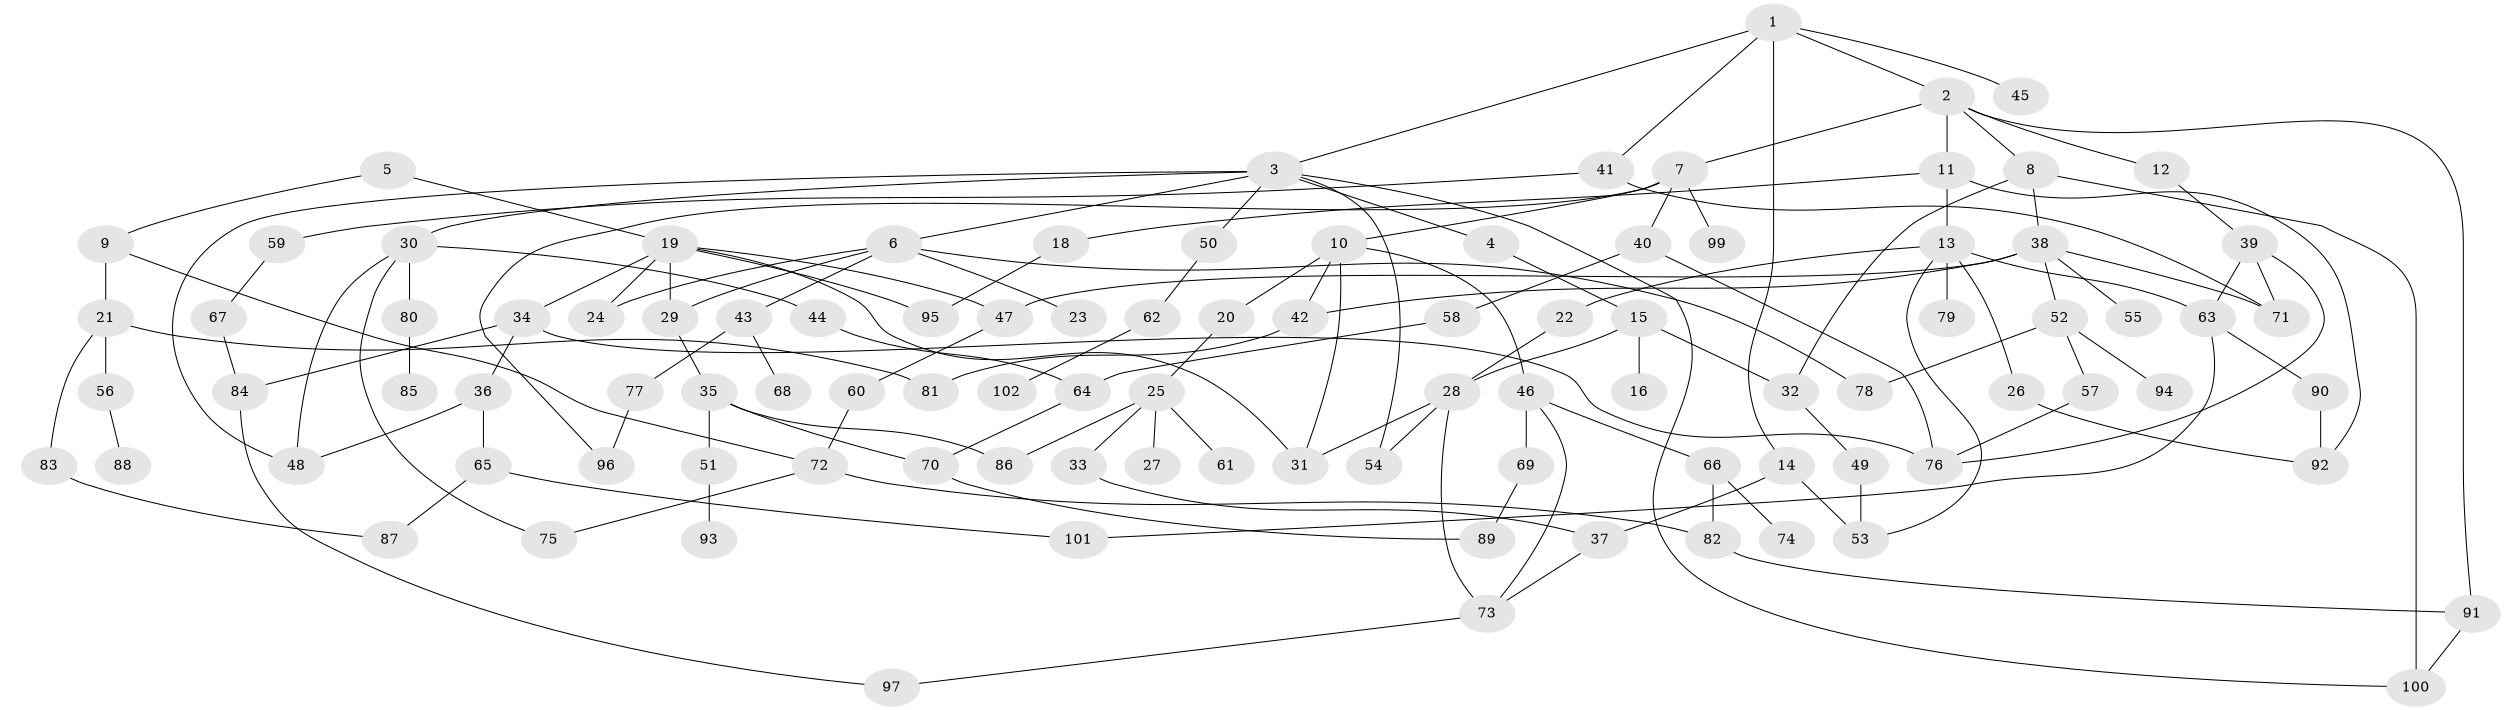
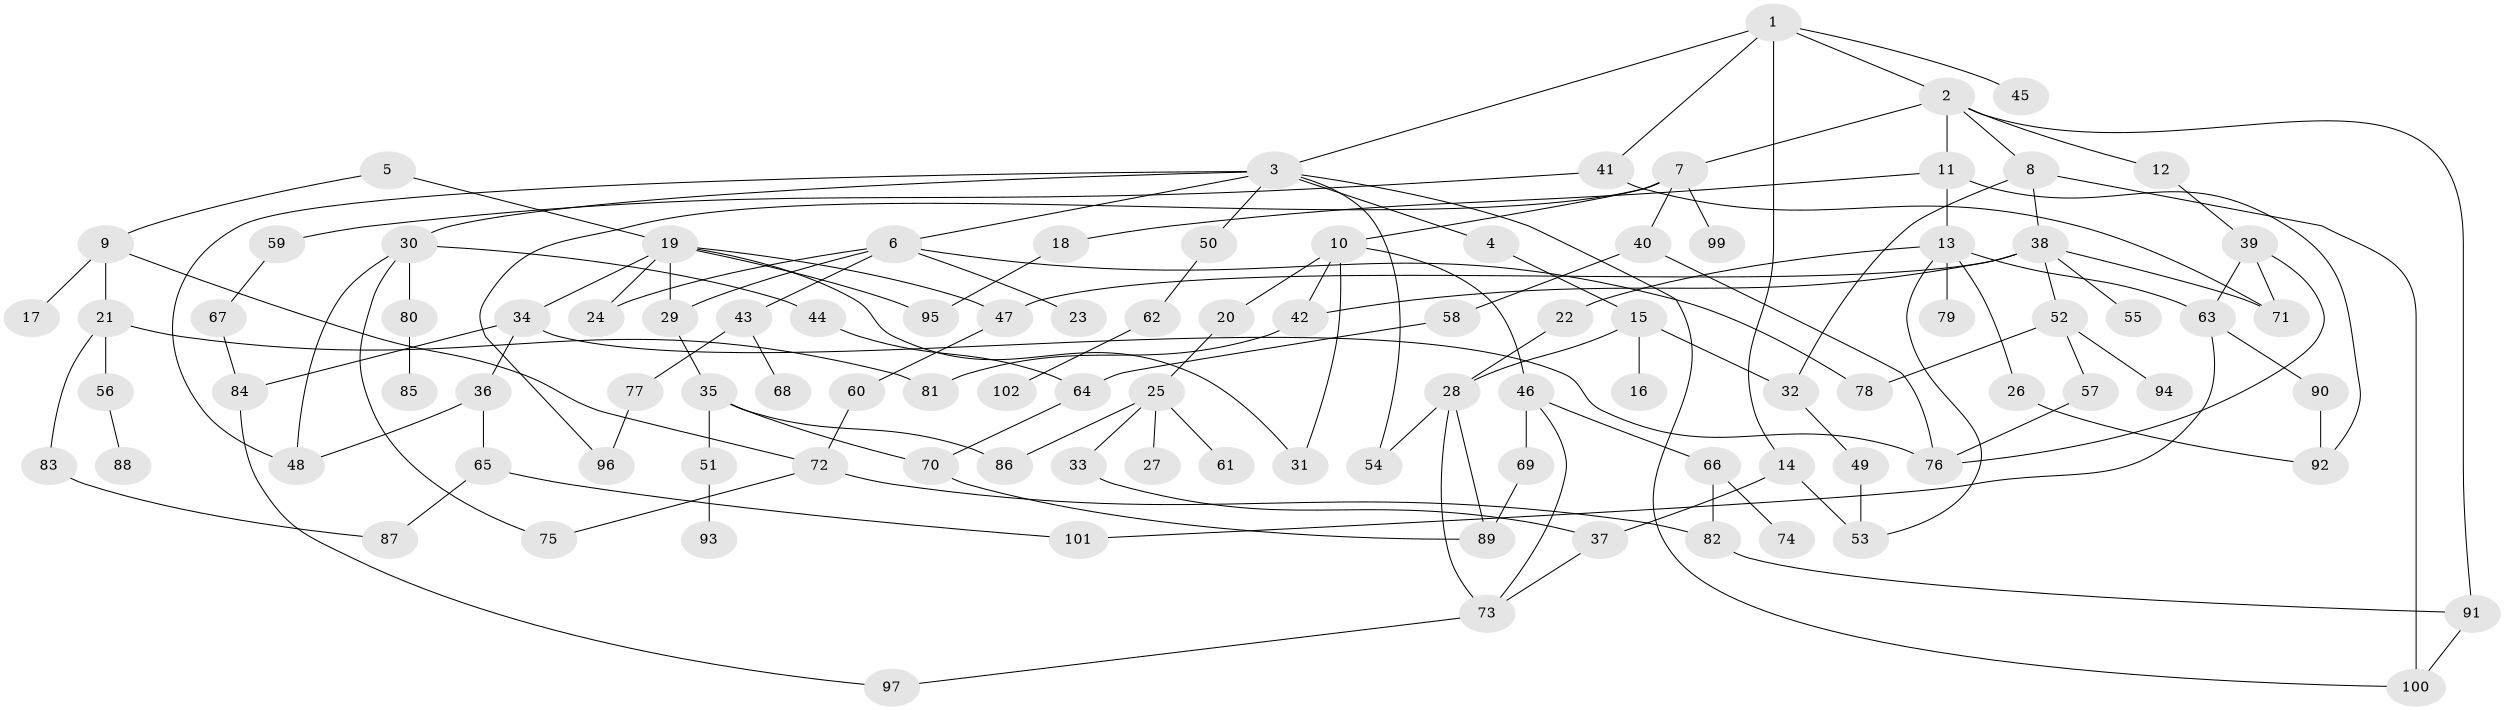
none -> (32, 318)
(1376, 429) -> (1470, 466)
